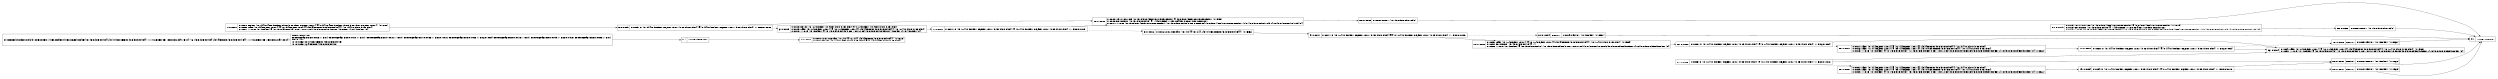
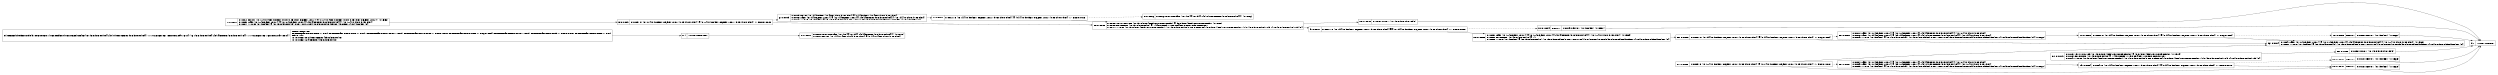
(1280, 33) -> (1305, 28)
